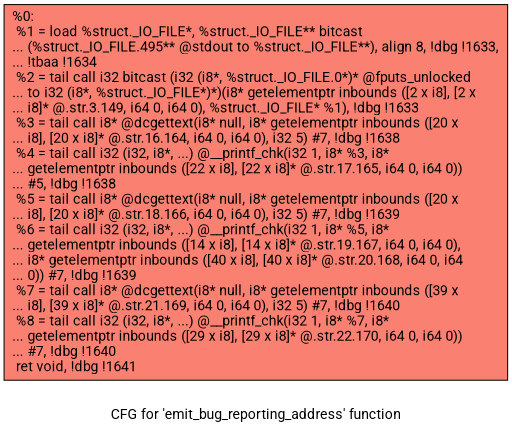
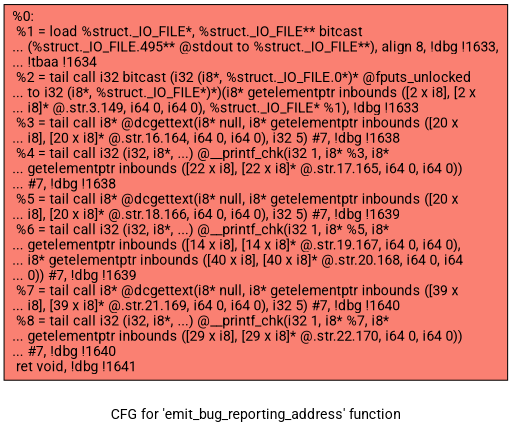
(64, 184) -> (64, 184)
